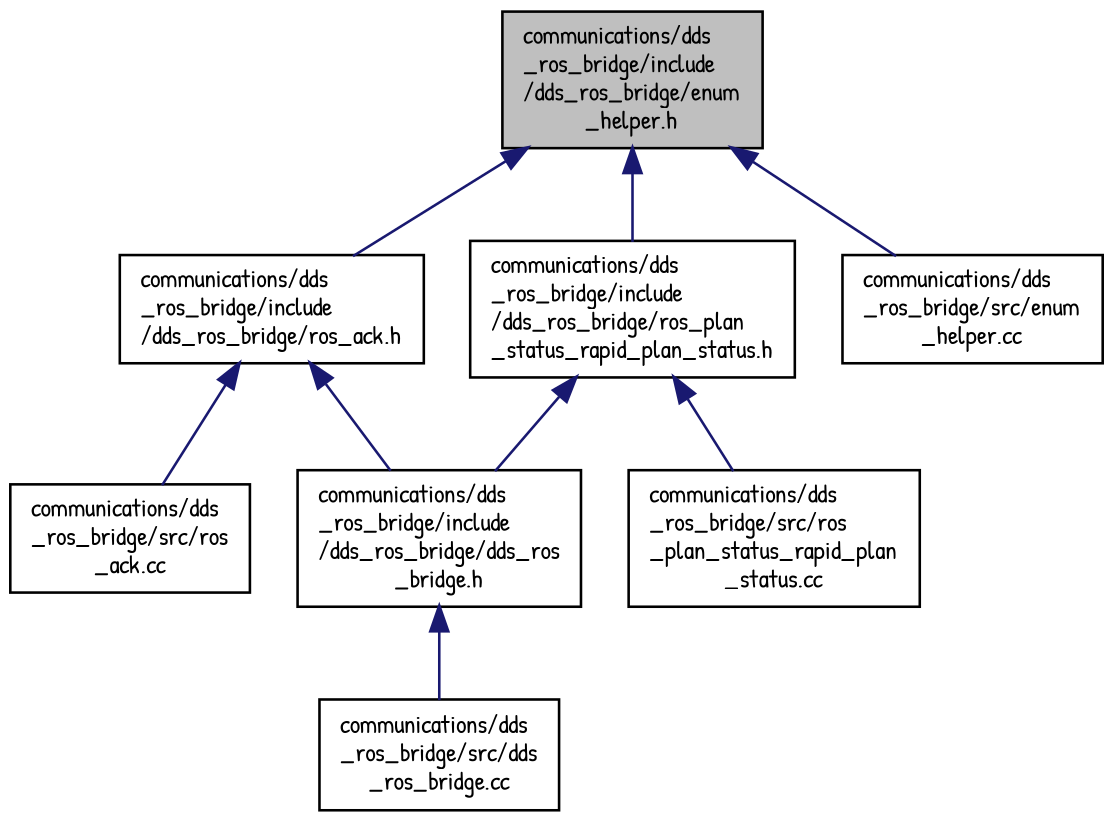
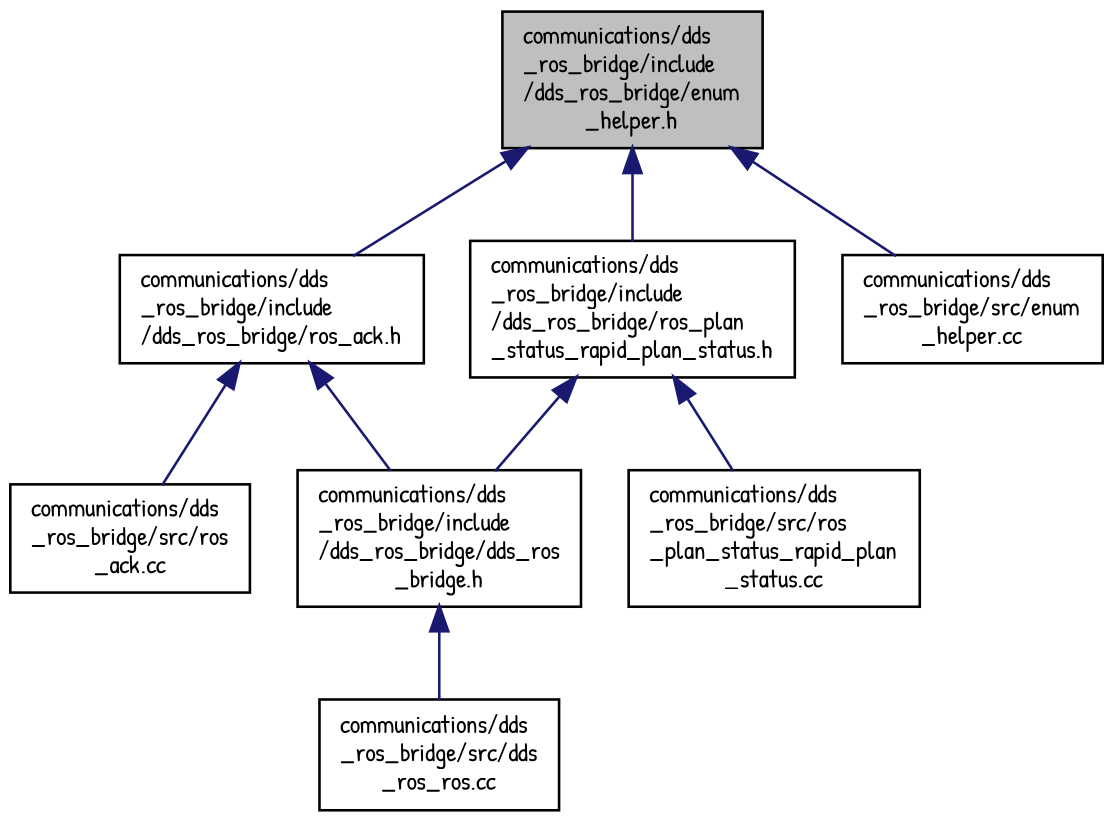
(439, 755) -> (439, 755)
